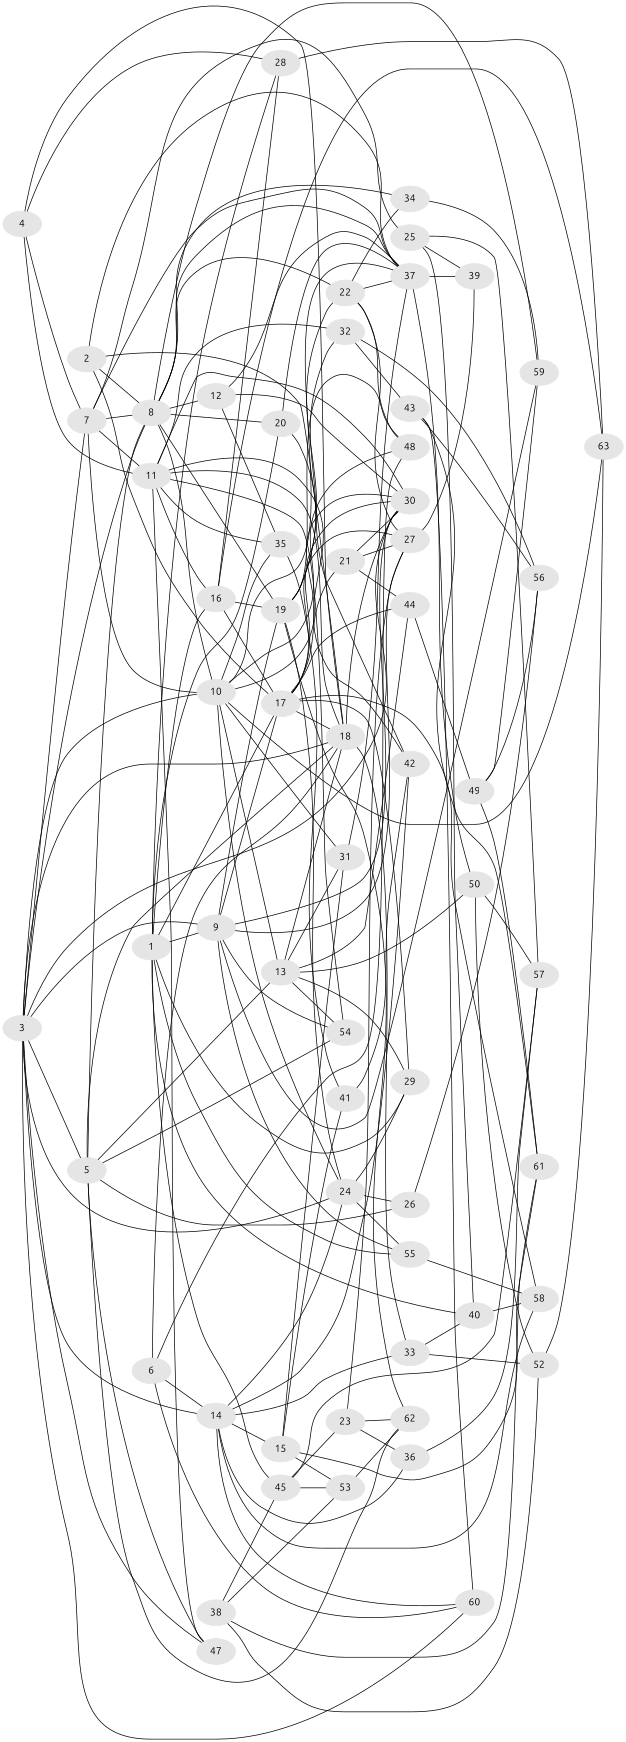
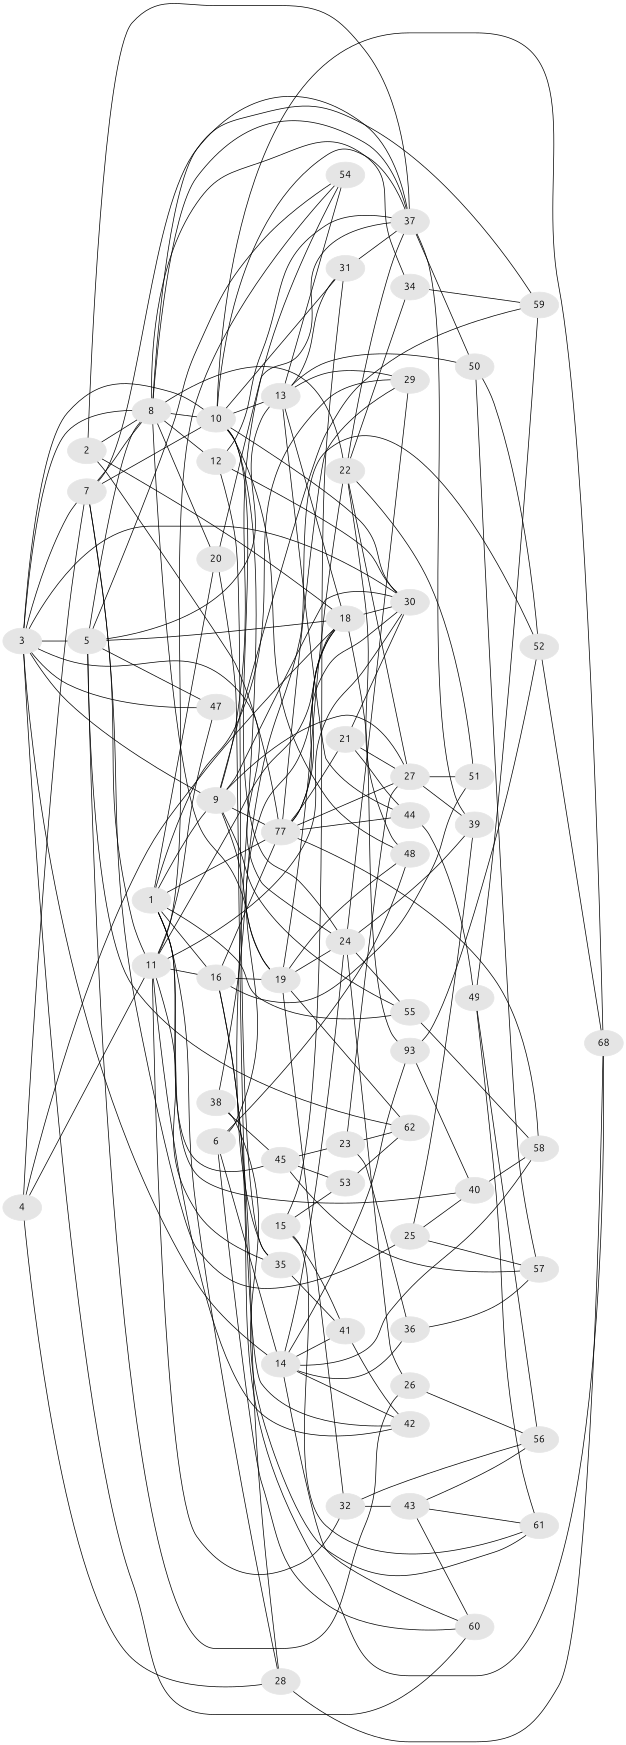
(604, 447) -> (604, 1043)
(281, 704) -> (281, 832)
none -> (475, 777)
(93, 788) -> none
none -> (414, 887)
(410, 1353) -> (410, 1051)
(252, 1434) -> (313, 1348)
(281, 1550) -> none
